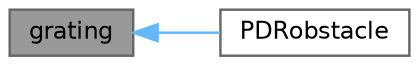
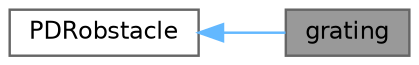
(189, 33) -> (254, 33)
